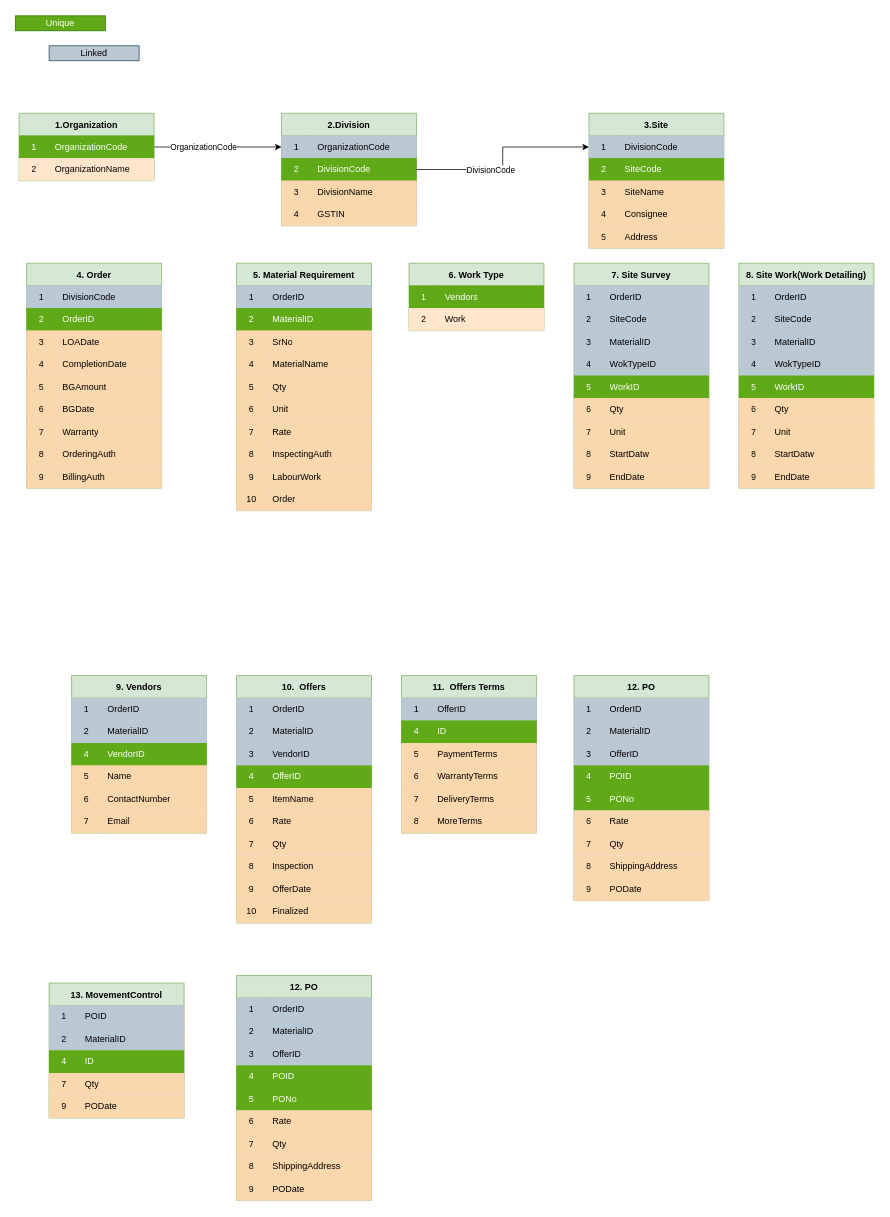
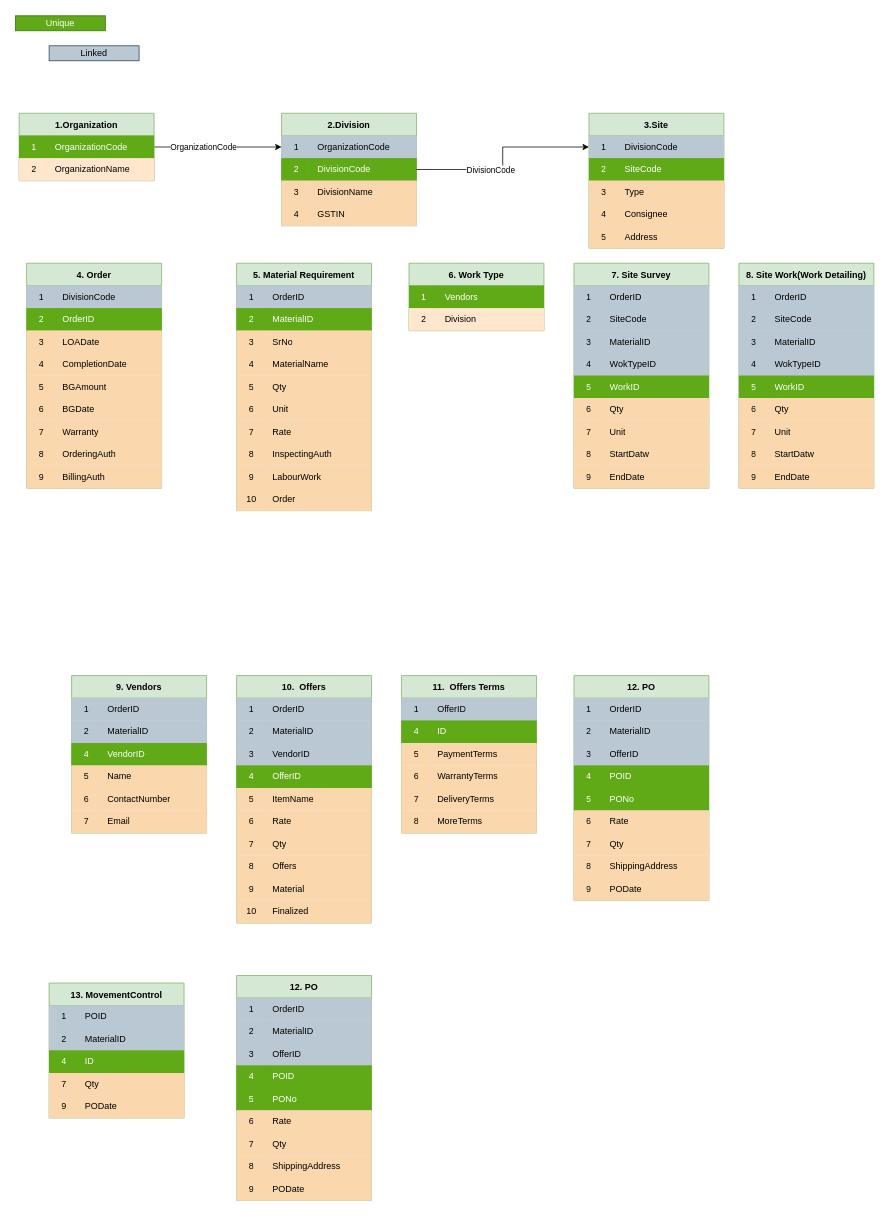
(644, 192) -> (635, 192)
(455, 319) -> (462, 319)
(297, 867) -> (288, 867)
(295, 889) -> (290, 889)
